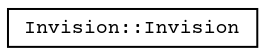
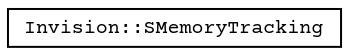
(133, 28) -> (175, 28)
